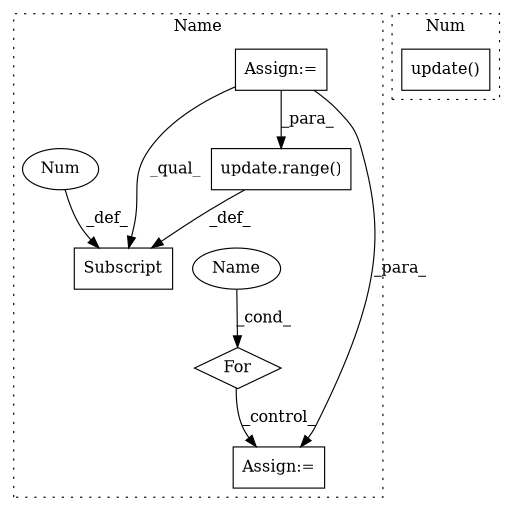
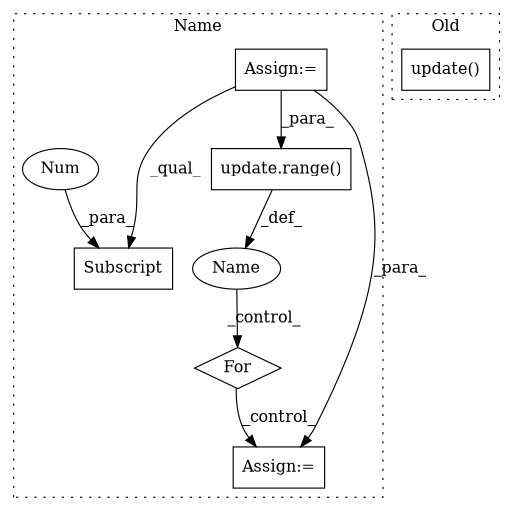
(446, 27) -> (446, 27)
(202, 215) -> (261, 214)
(107, 219) -> (107, 219)
(264, 318) -> (264, 318)
